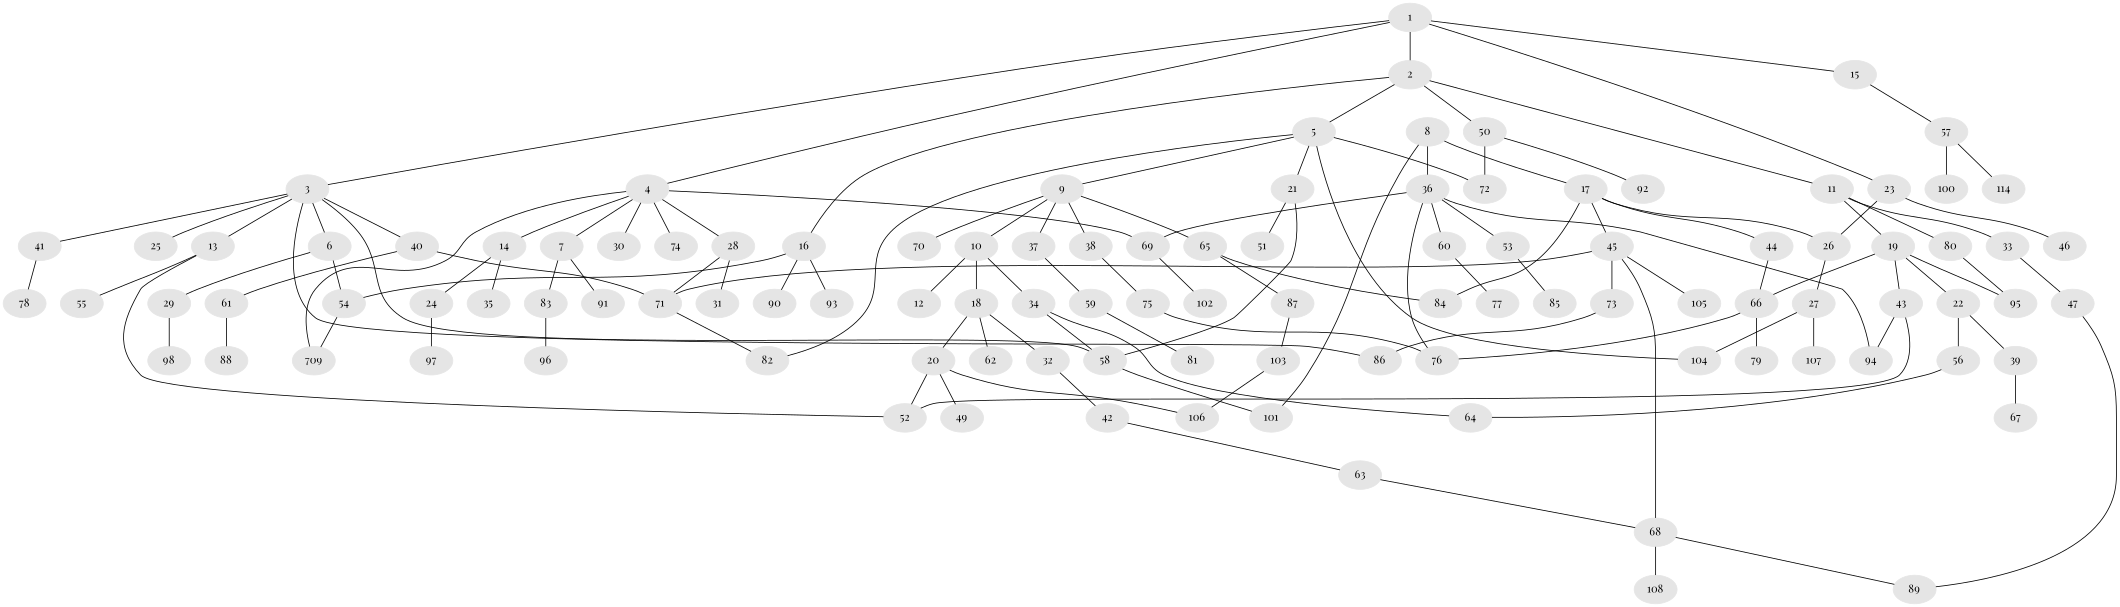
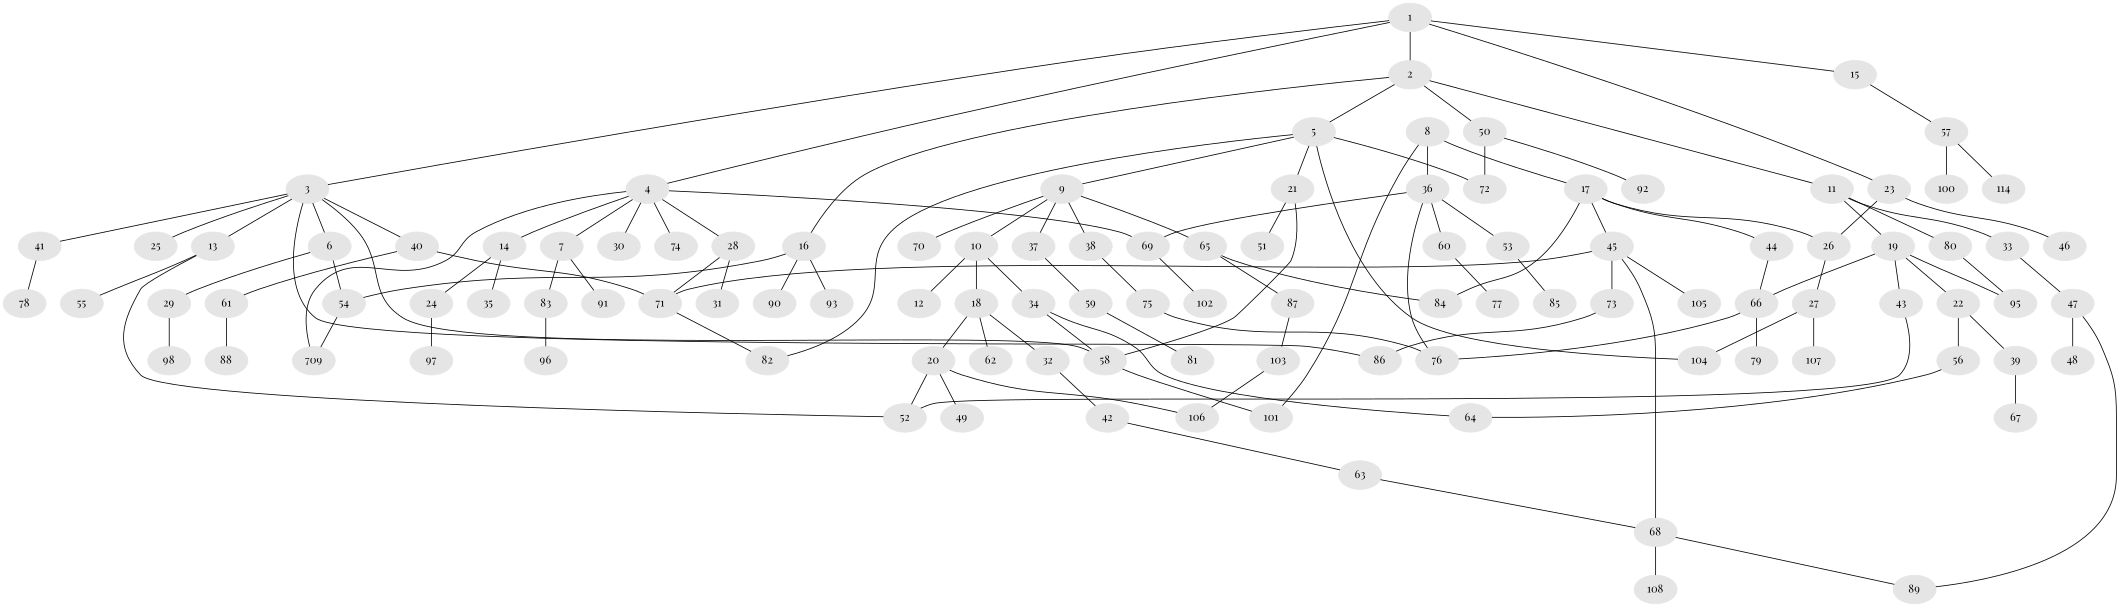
(1871, 361) -> none
none -> (2073, 361)
